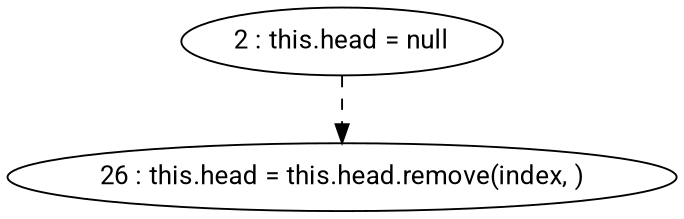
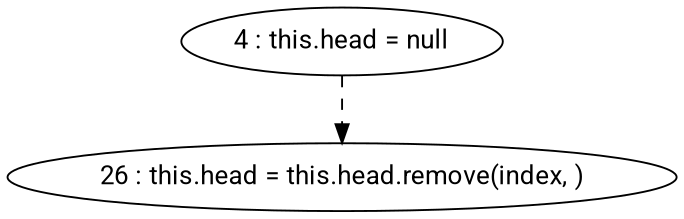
(342, 41) -> (342, 41)
